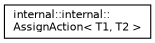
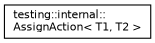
(78, 22) -> (78, 22)
